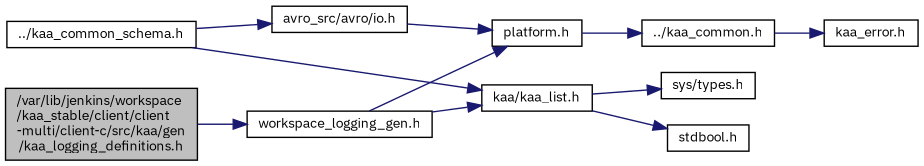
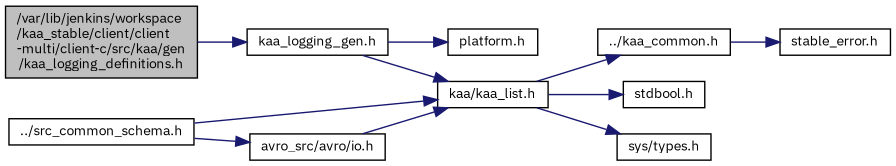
(443, 27) -> (399, 123)
(605, 33) -> (572, 70)
(871, 33) -> (835, 42)
(101, 35) -> (101, 132)
(340, 124) -> (318, 42)
